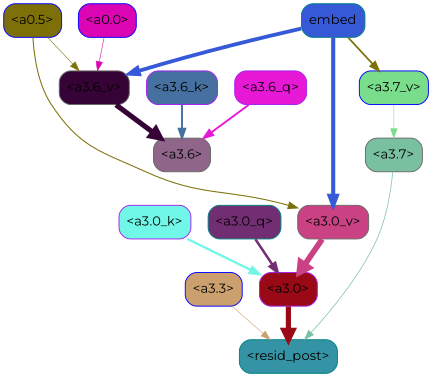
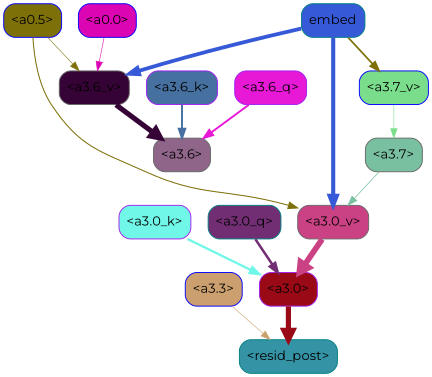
(367, 259) -> (367, 185)
